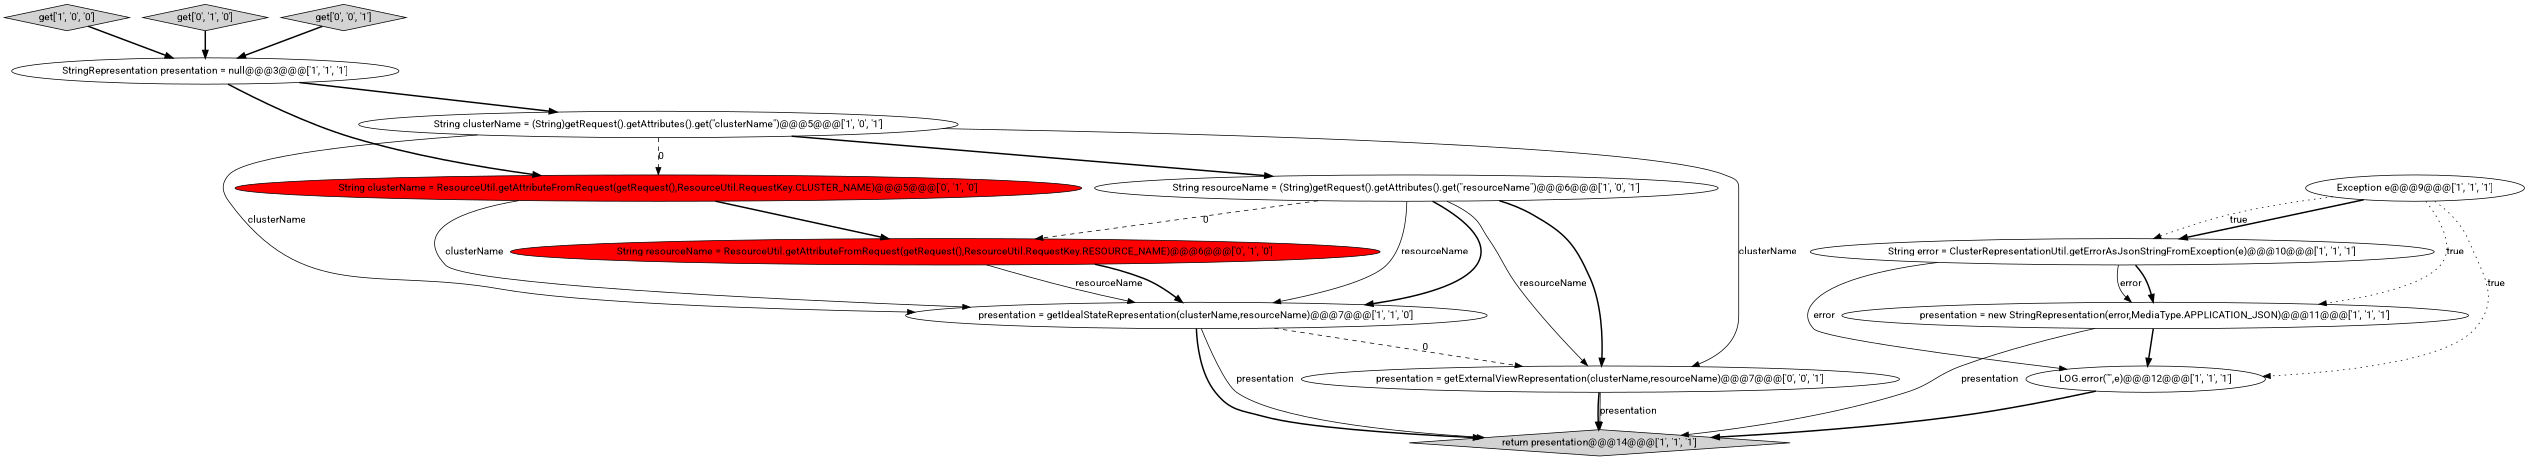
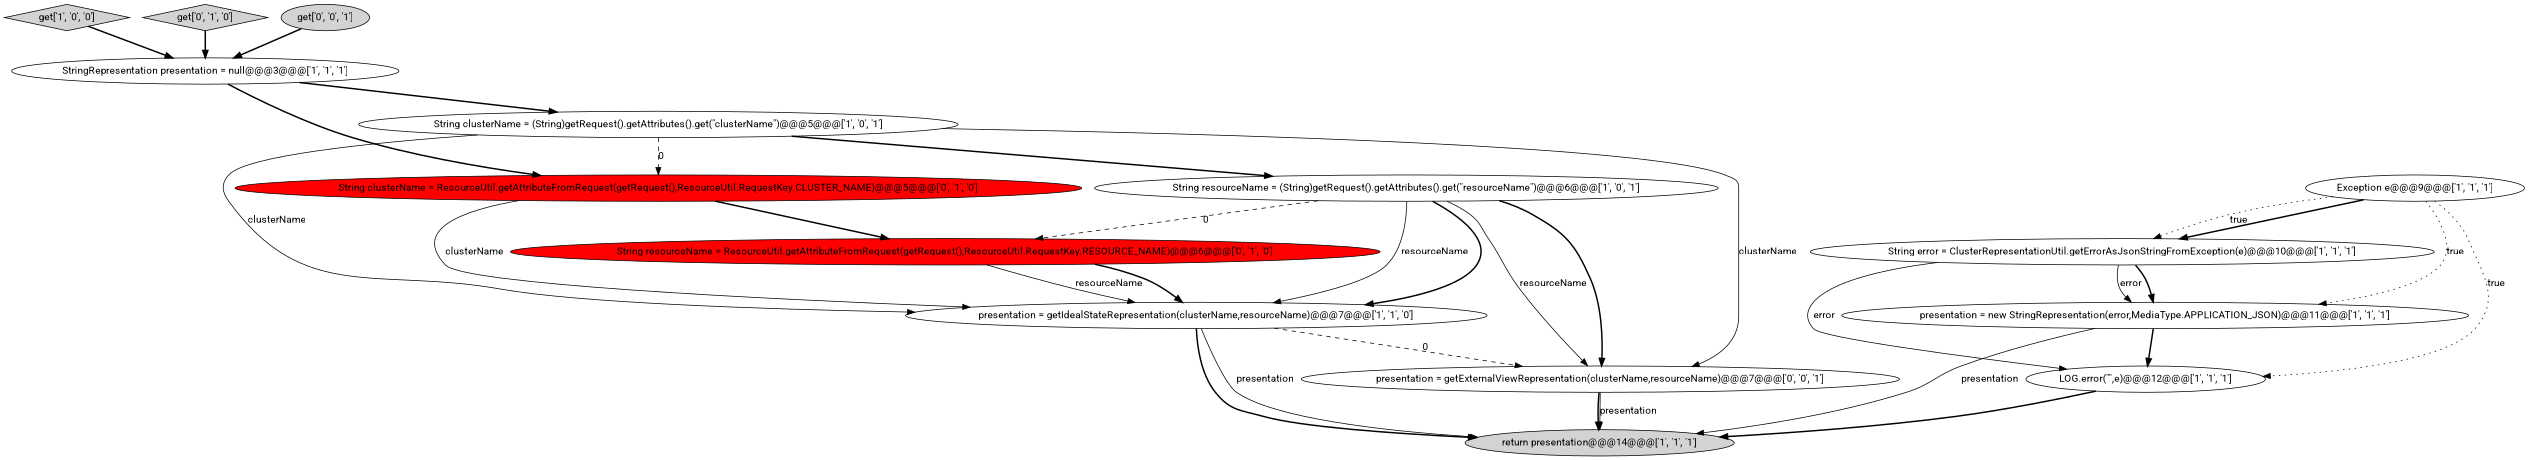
(344, 18) -> (325, 18)
(1600, 443) -> (1600, 443)
